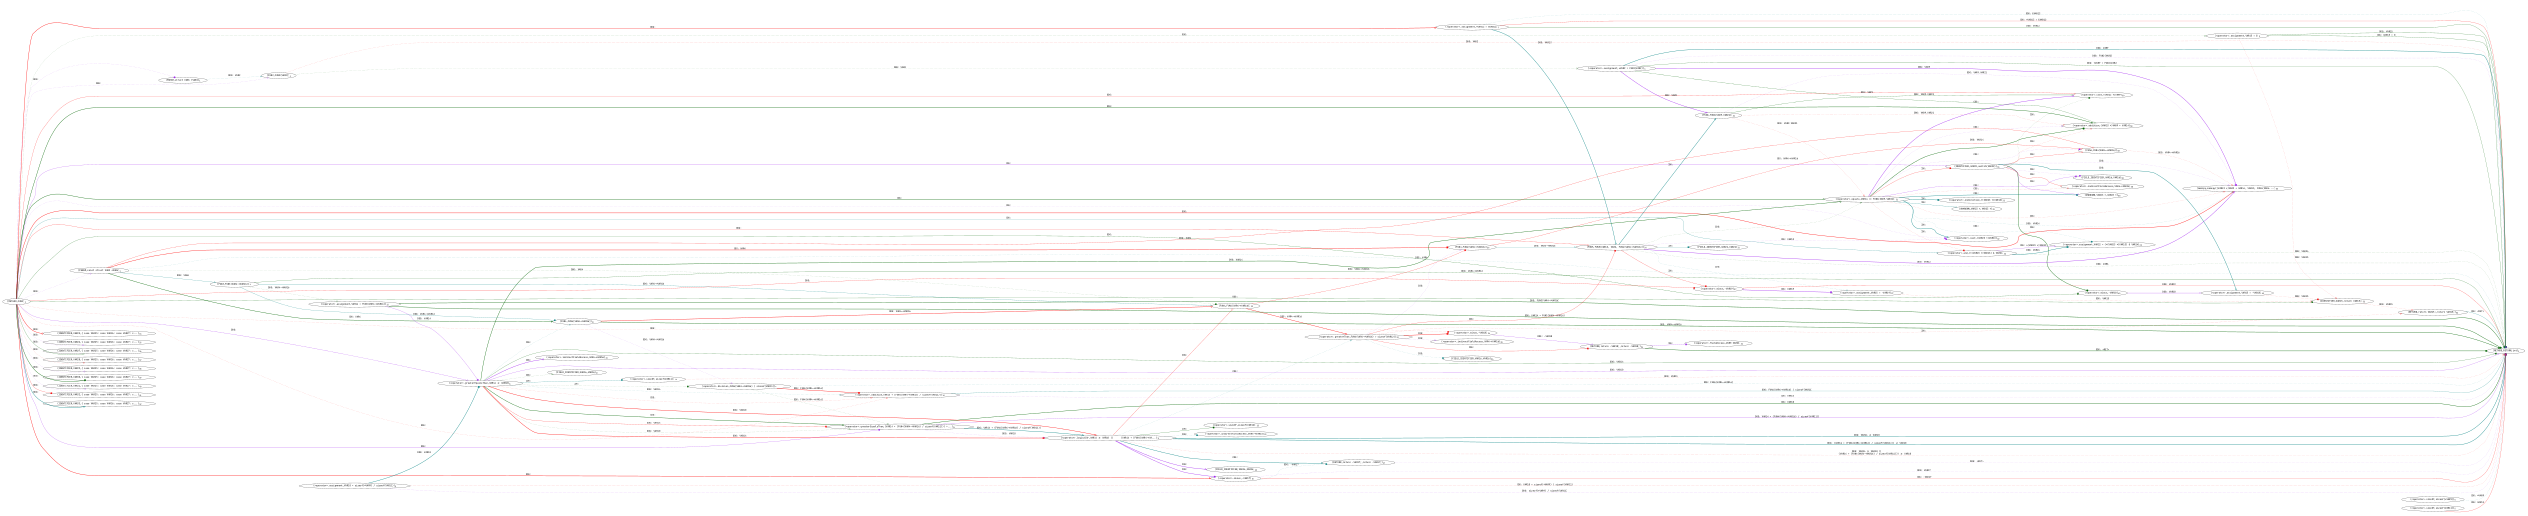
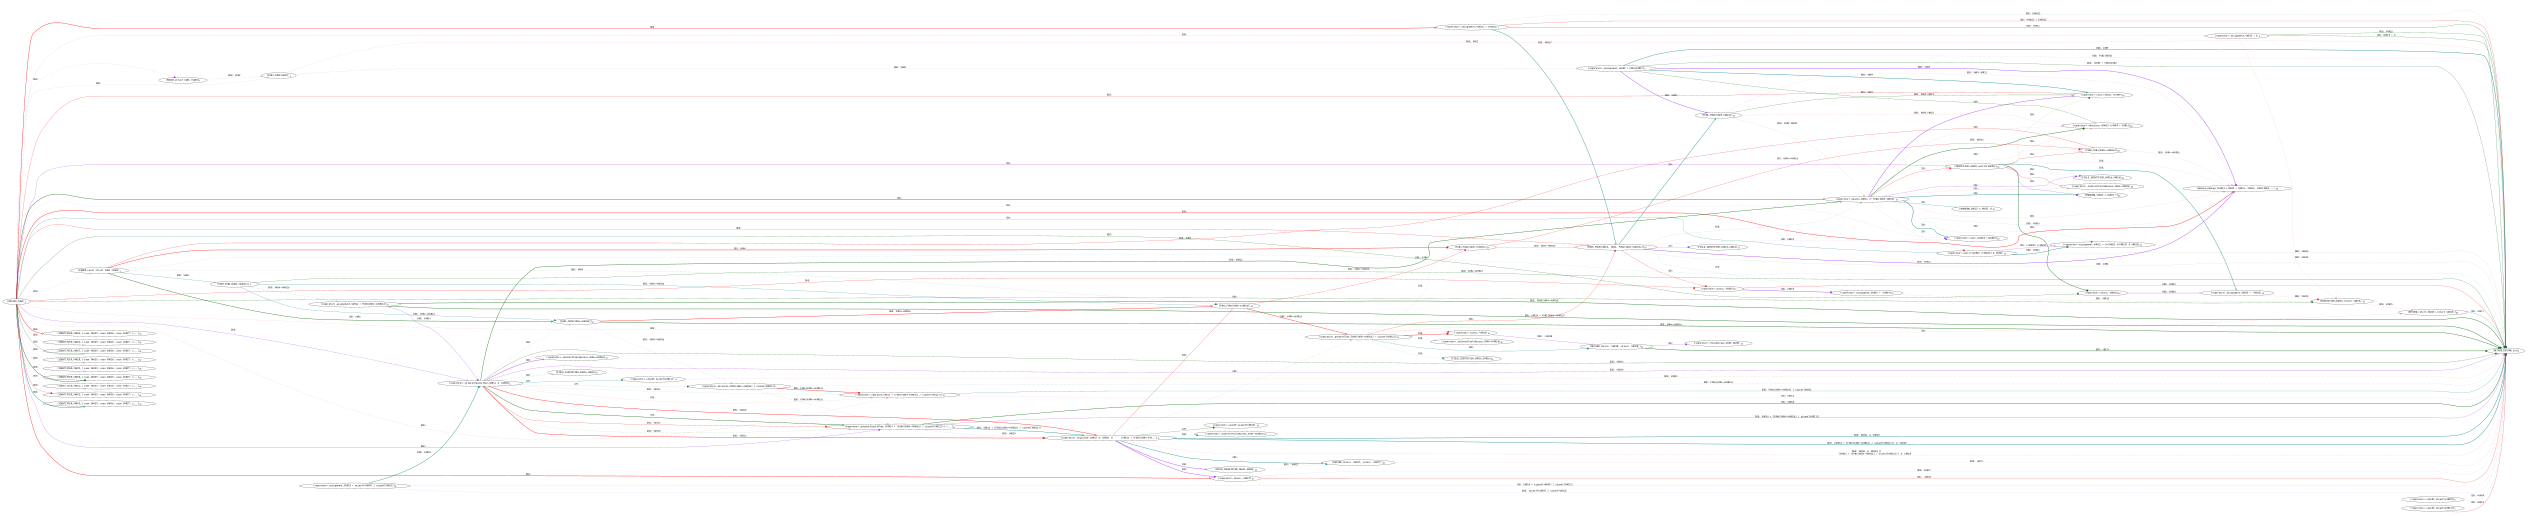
none -> (1868, 77)
(983, 108) -> none
(1977, 200) -> none
(1479, 351) -> (1479, 351)
